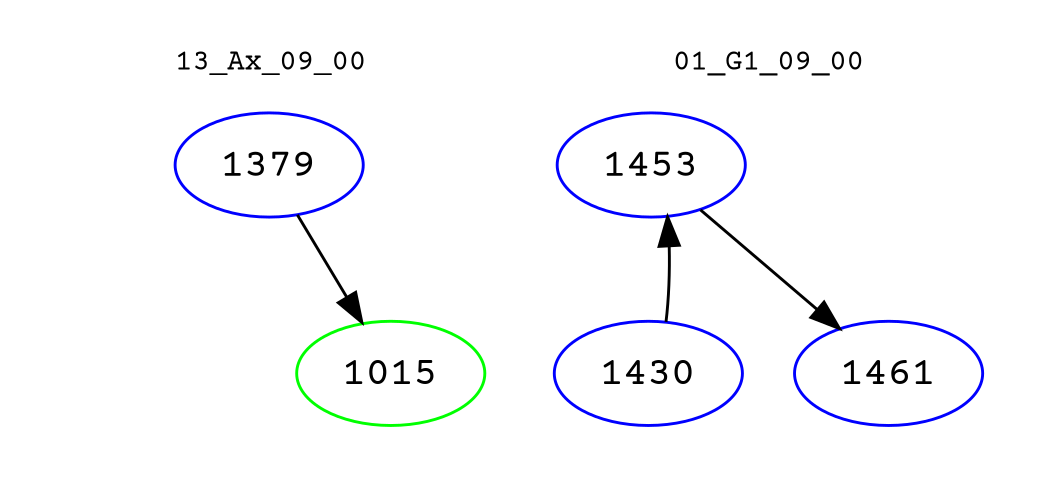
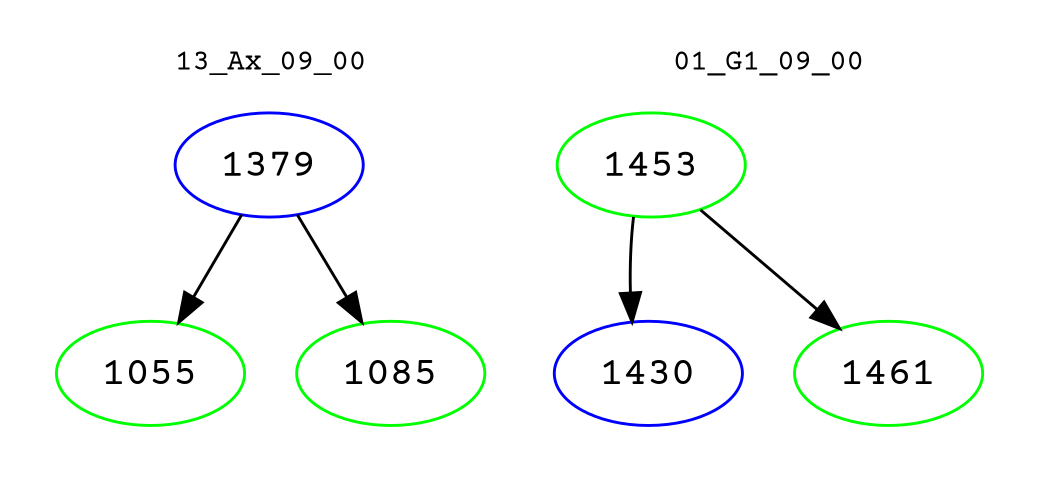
(651, 165) -> (651, 165)
(669, 284) -> (631, 255)
none -> (151, 373)
(391, 373) -> (391, 373)
(889, 373) -> (889, 373)
